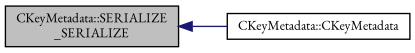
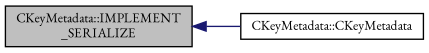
(92, 26) -> (99, 26)
